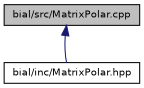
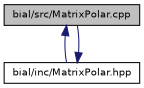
none -> (79, 39)
